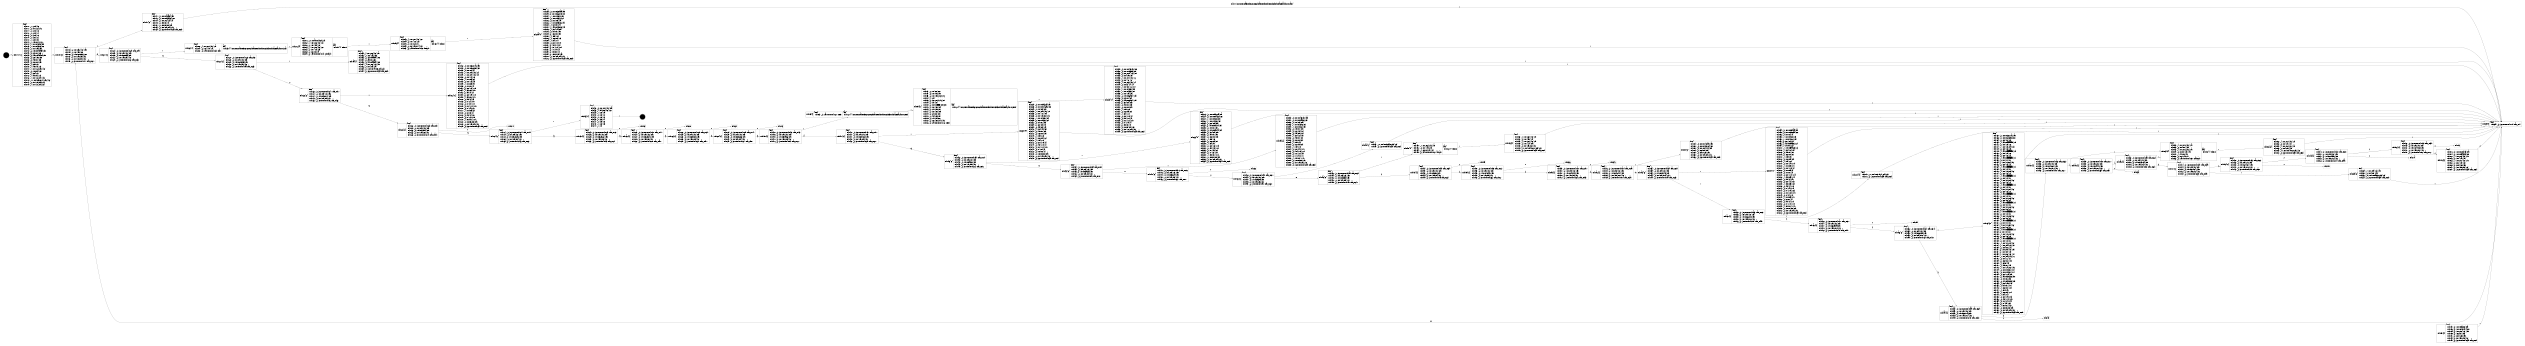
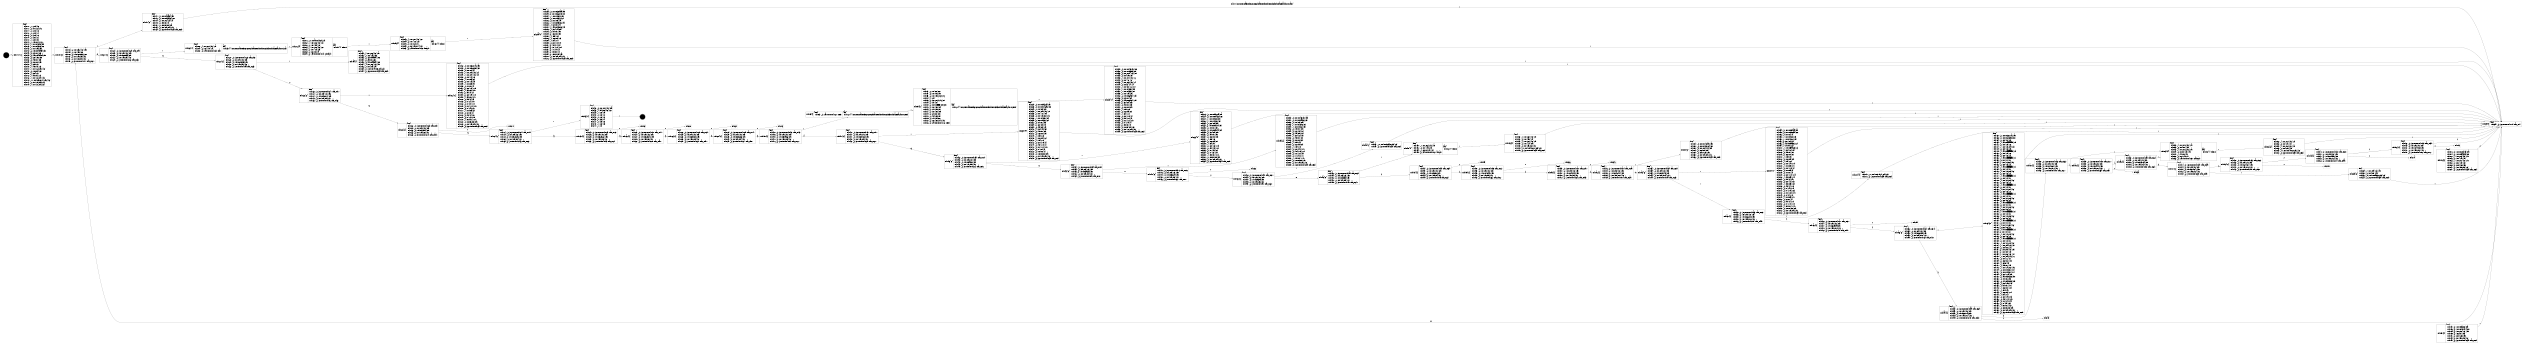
(2435, 154) -> (2468, 142)
